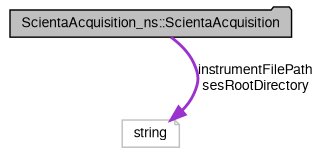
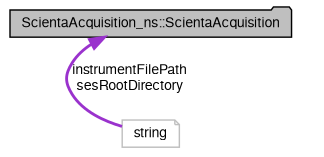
(197, 72) -> (72, 94)
